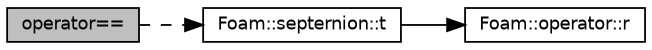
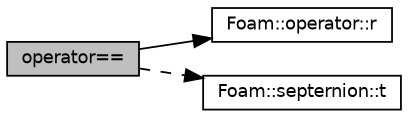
(424, 25) -> (167, 45)
